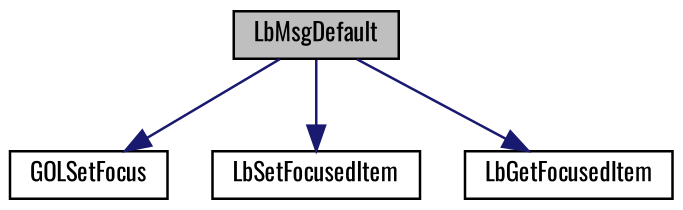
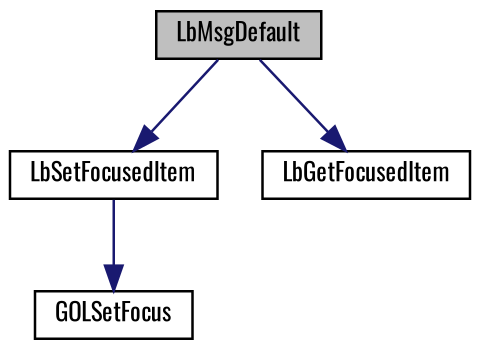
(213, 99) -> (114, 232)
